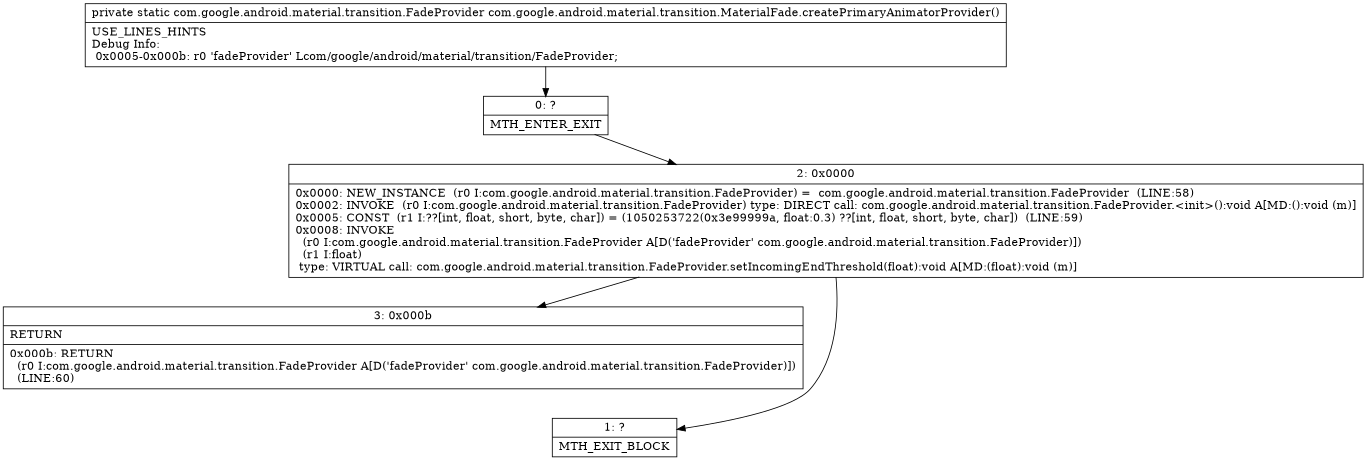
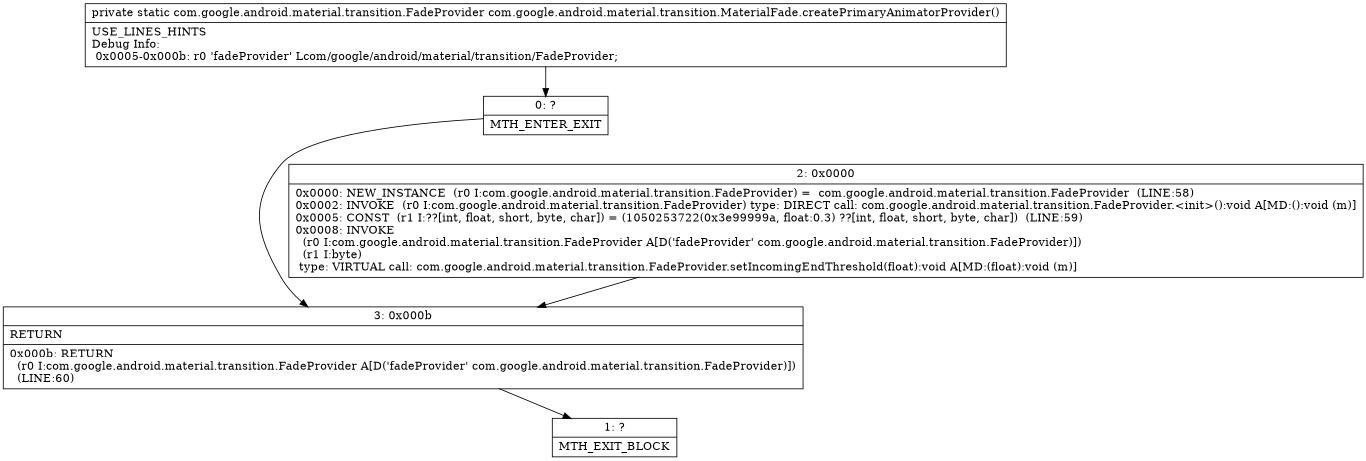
(631, 148) -> (304, 149)
(329, 255) -> (329, 255)
(805, 394) -> (531, 402)
